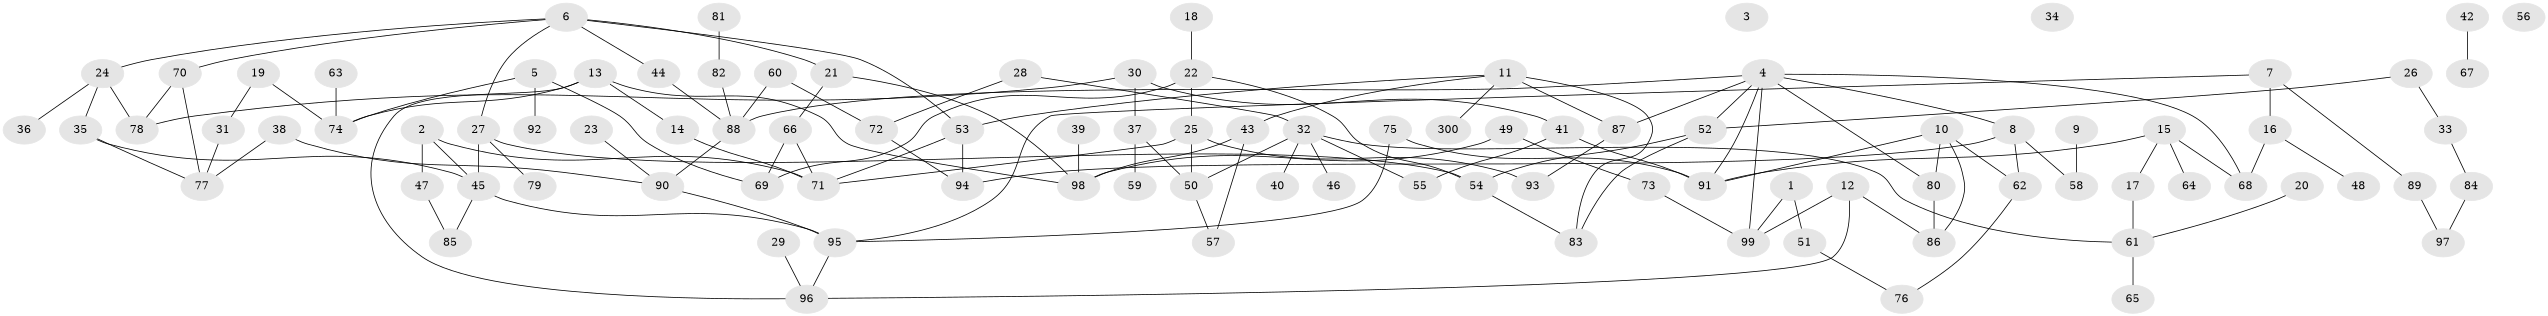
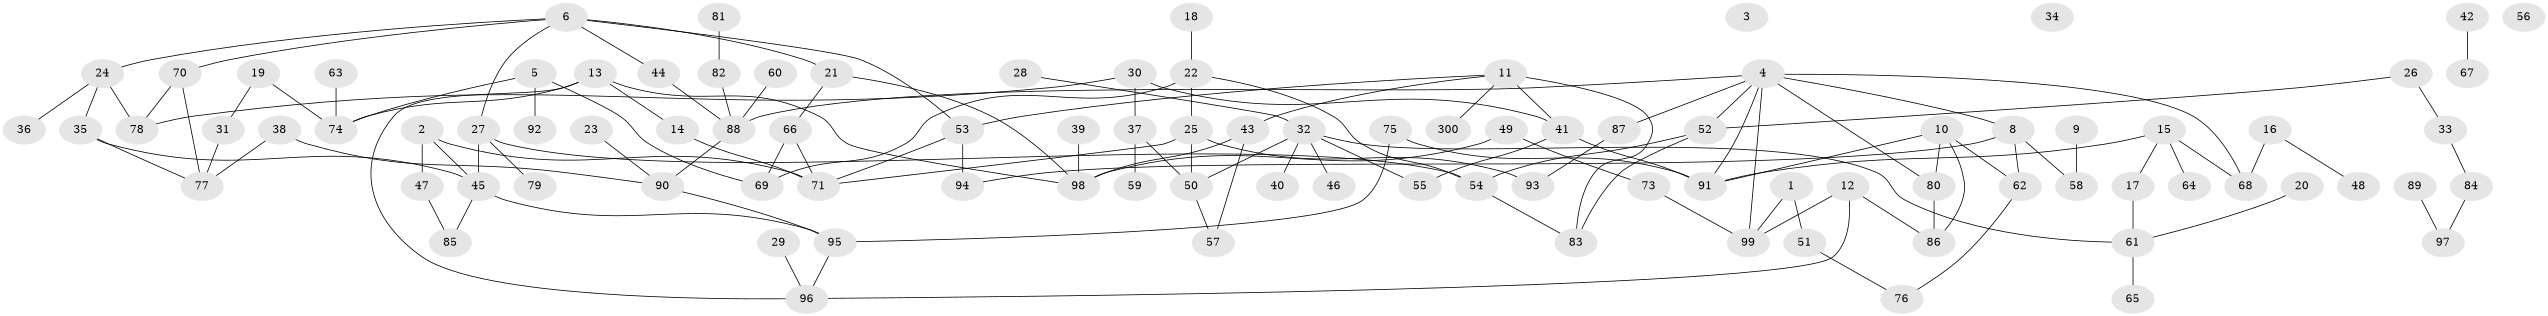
(2270, 74) -> none
(1562, 102) -> (1534, 102)
(877, 130) -> none
